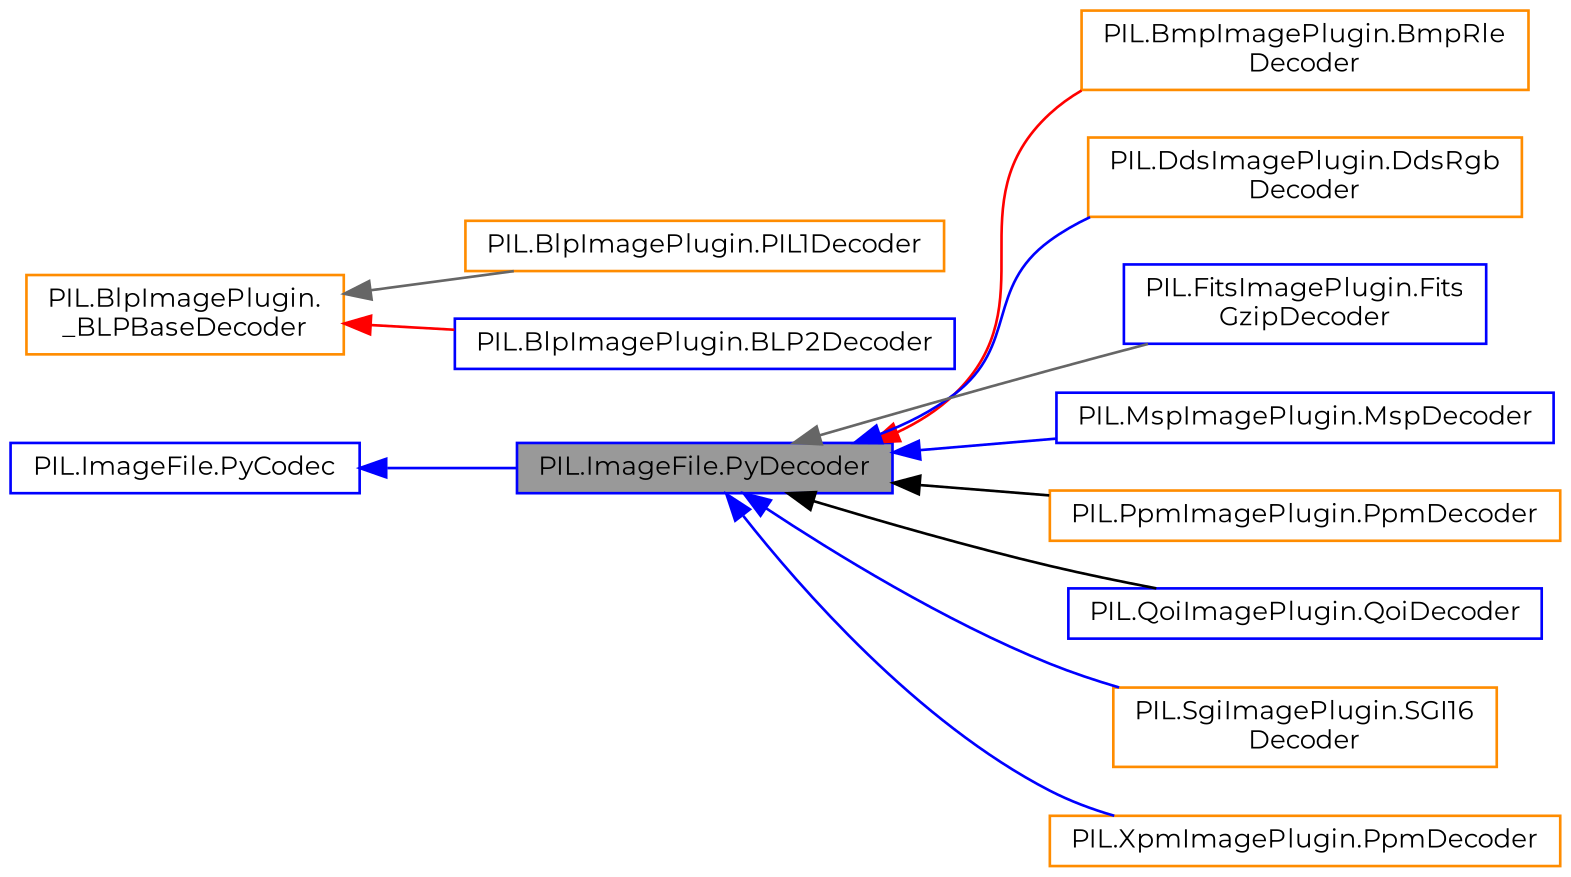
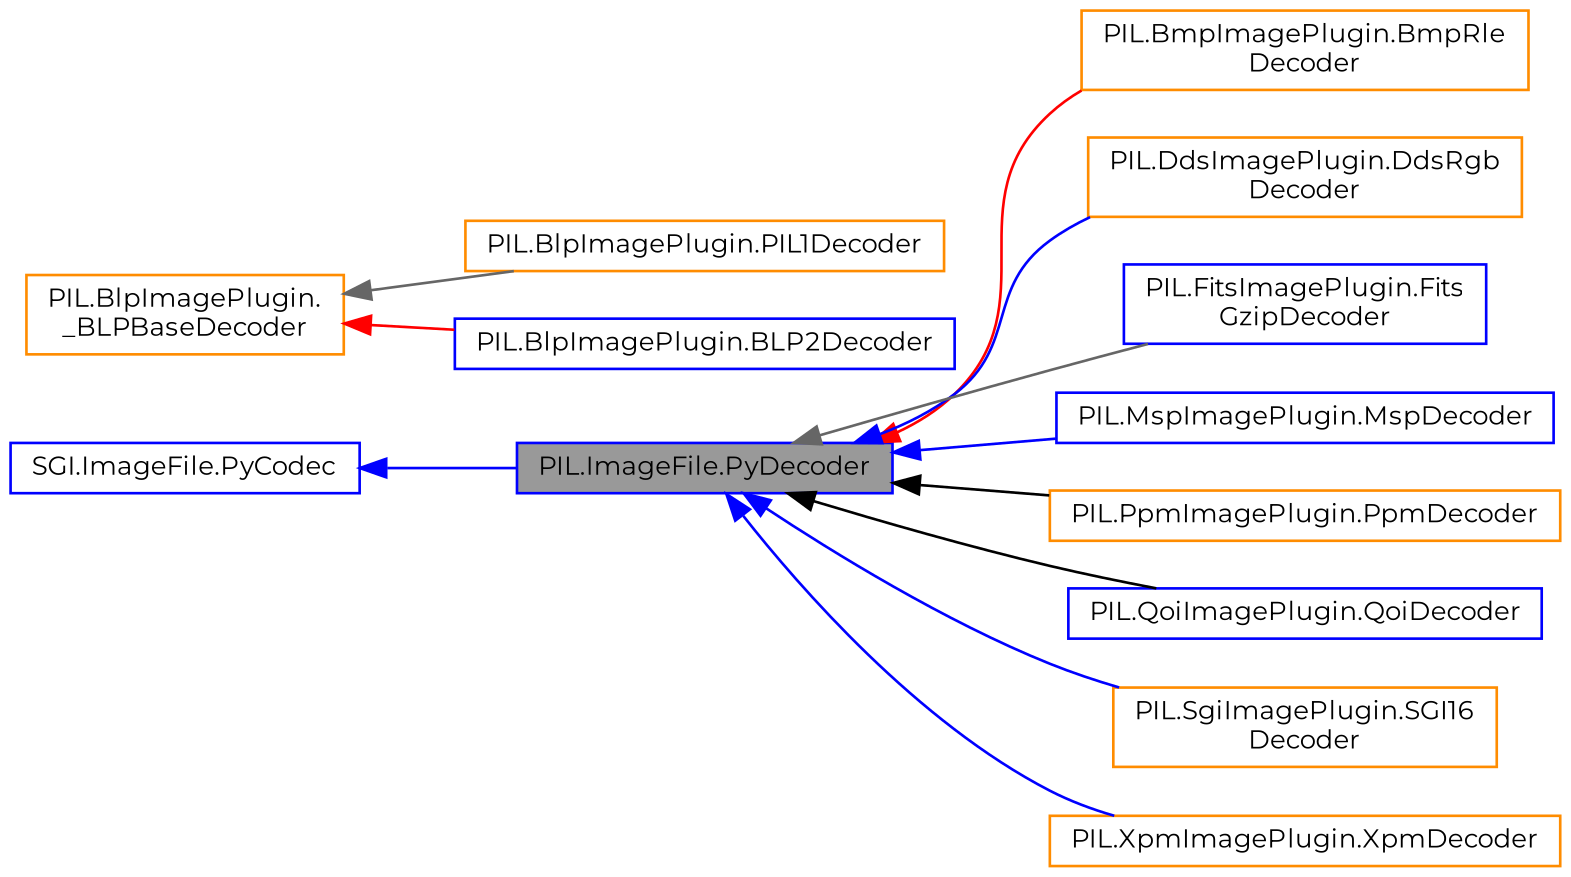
(185, 468) -> (185, 468)
(1305, 841) -> (1305, 841)
